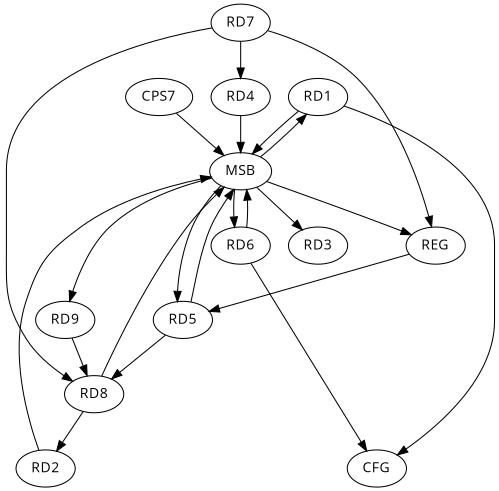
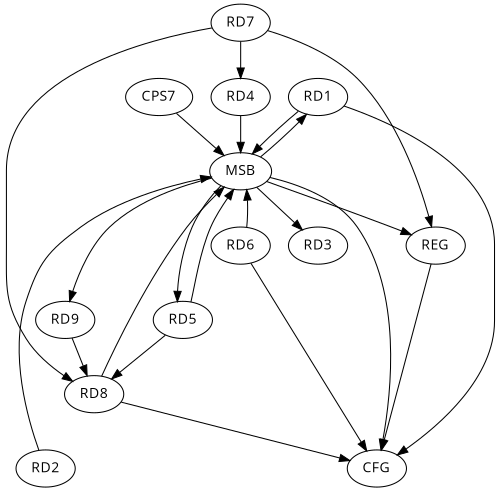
(234, 203) -> (381, 280)
(314, 281) -> (408, 352)
(73, 427) -> (230, 430)
